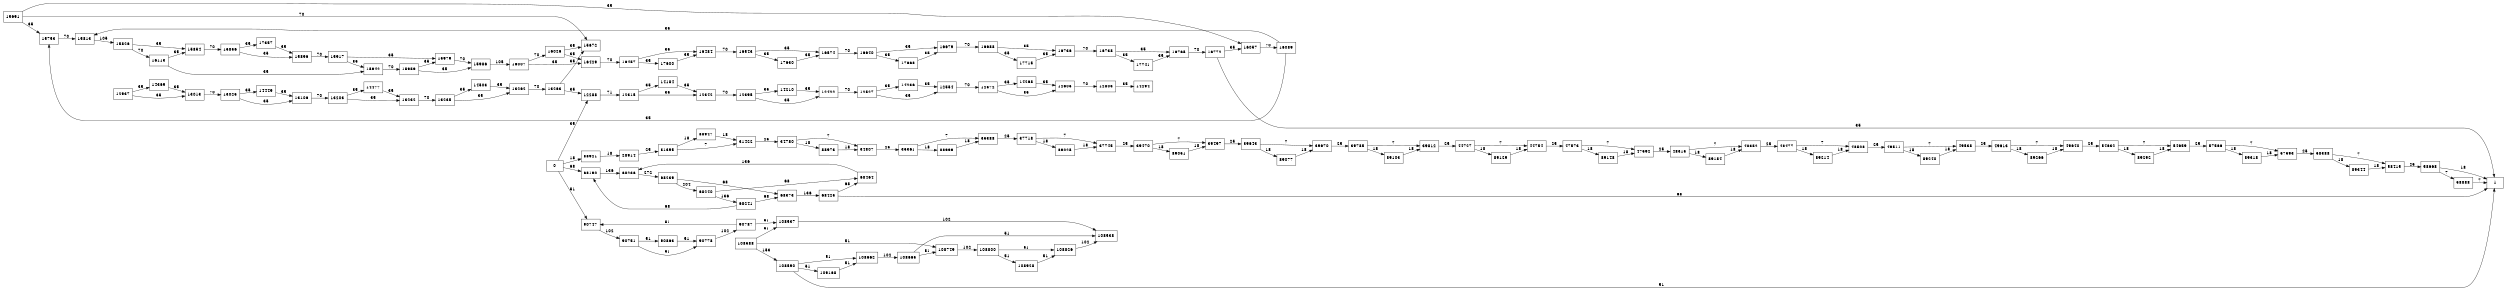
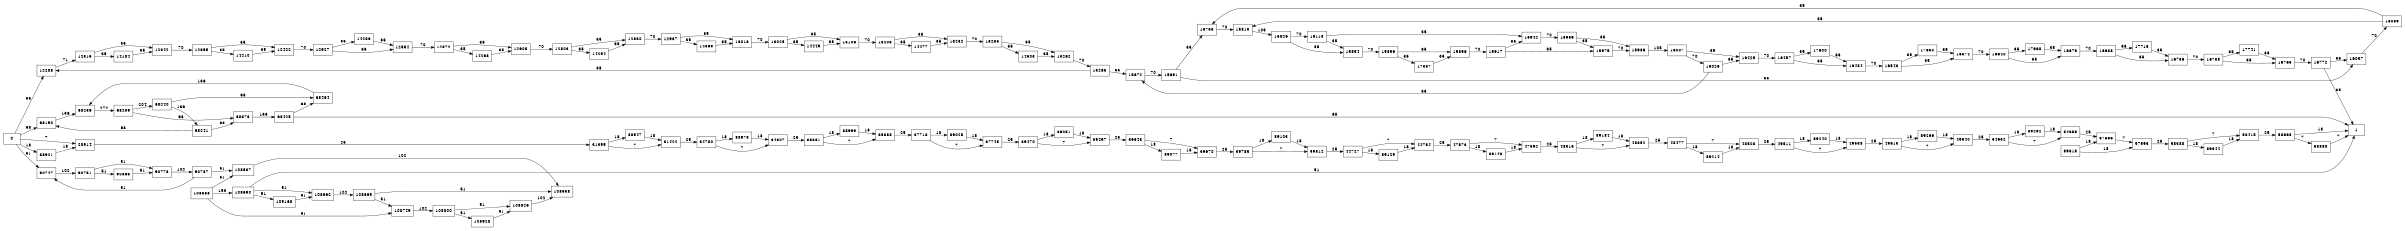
(308, 17) -> (1152, 75)
none -> (635, 39)
none -> (46, 141)
(2232, 152) -> (2087, 145)
